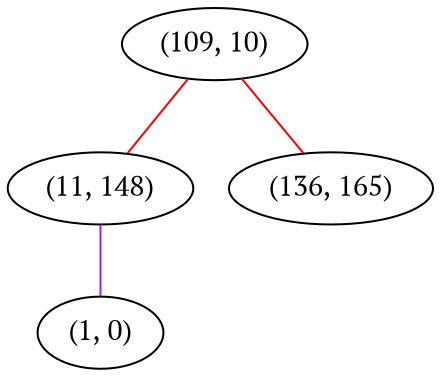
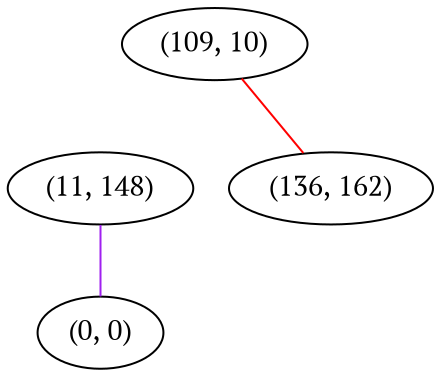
(158, 116) -> none
(331, 188) -> (331, 188)
(101, 333) -> (101, 333)
